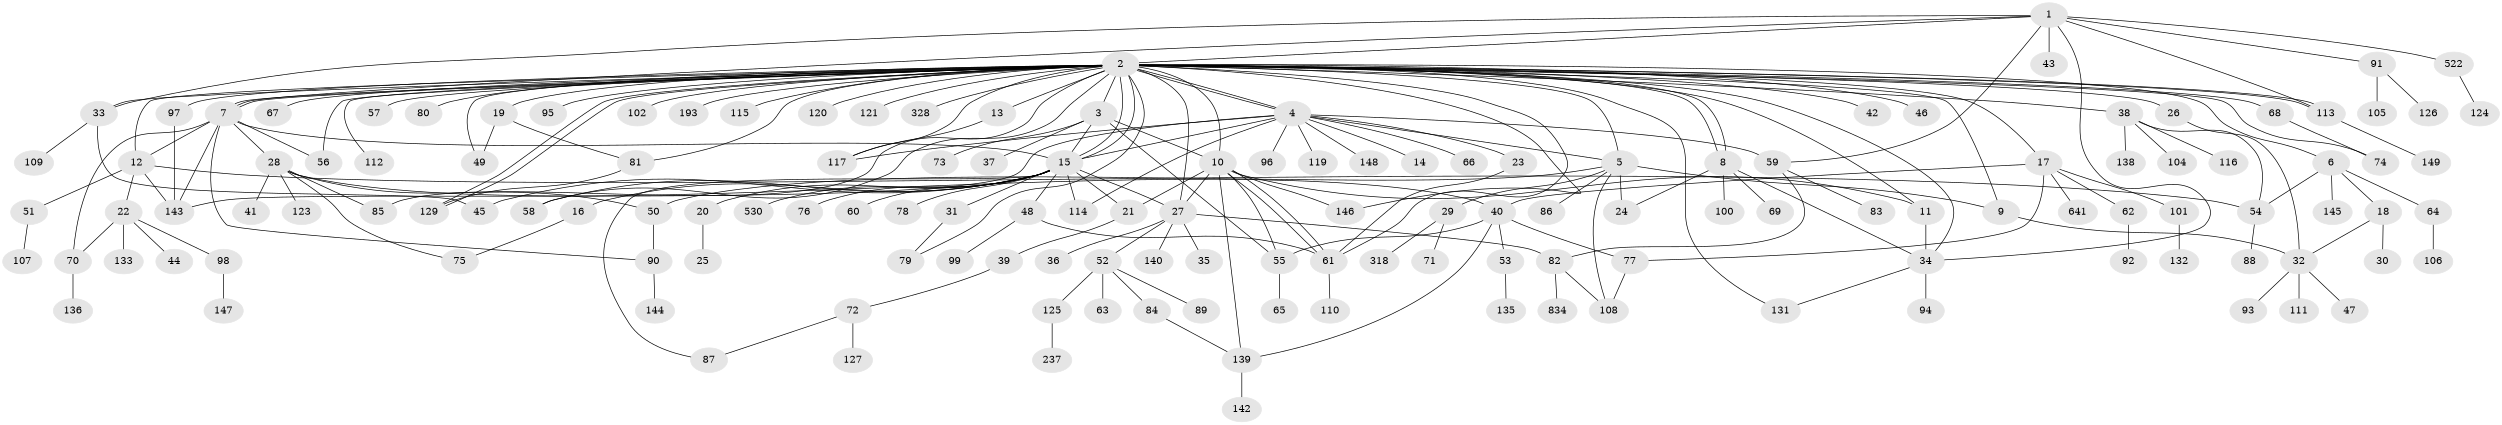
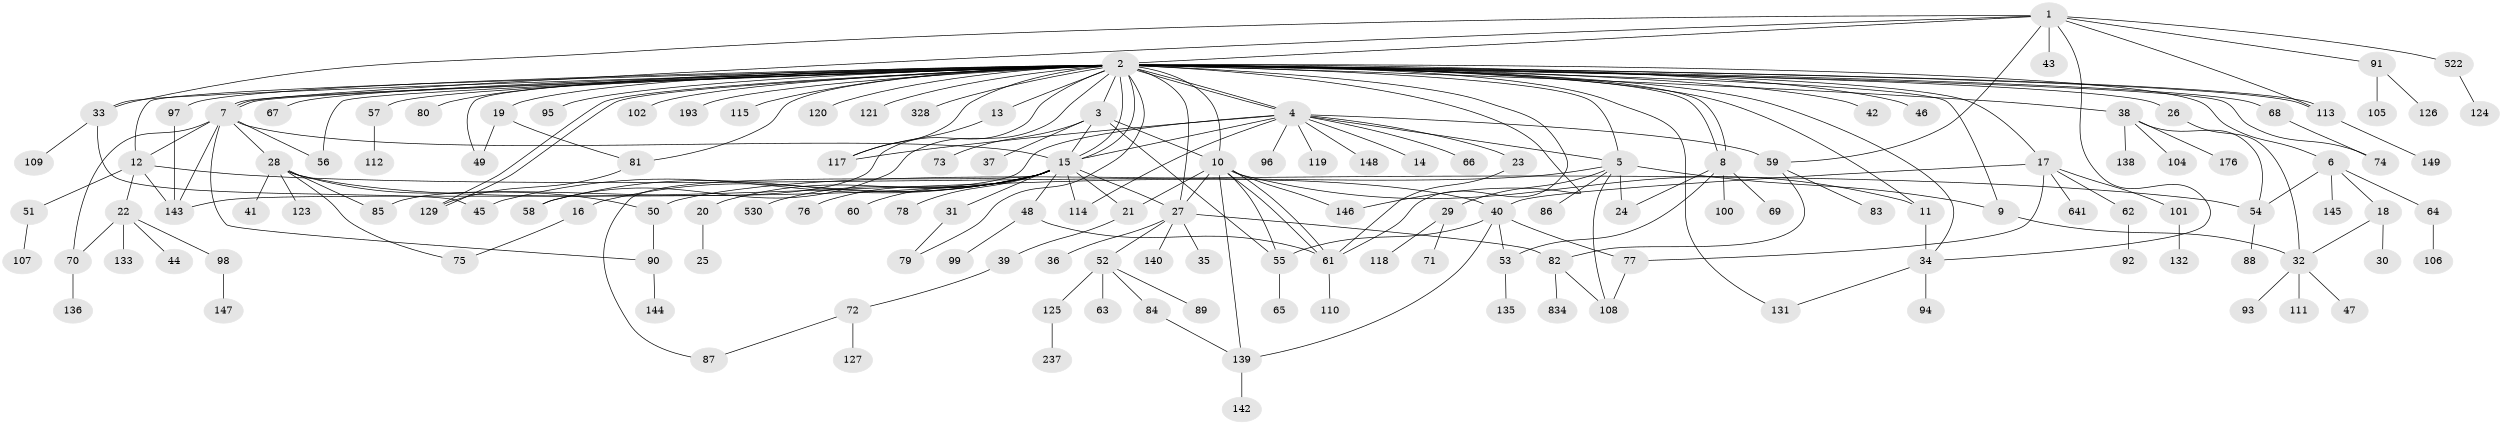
(697, 79) -> (374, 137)
(2228, 163) -> (2228, 163)
(1825, 212) -> (1625, 233)
(1379, 262) -> (1379, 262)
